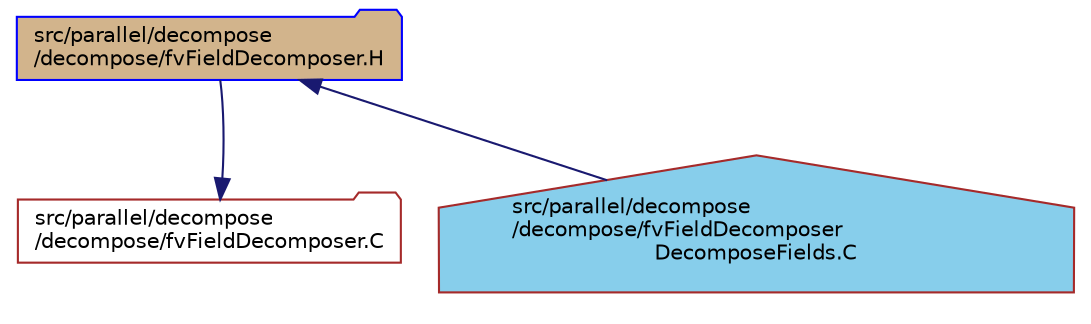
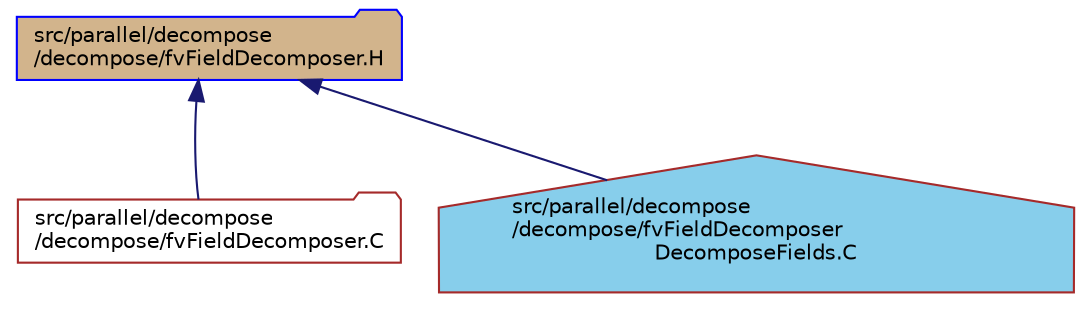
(223, 129) -> (195, 150)
